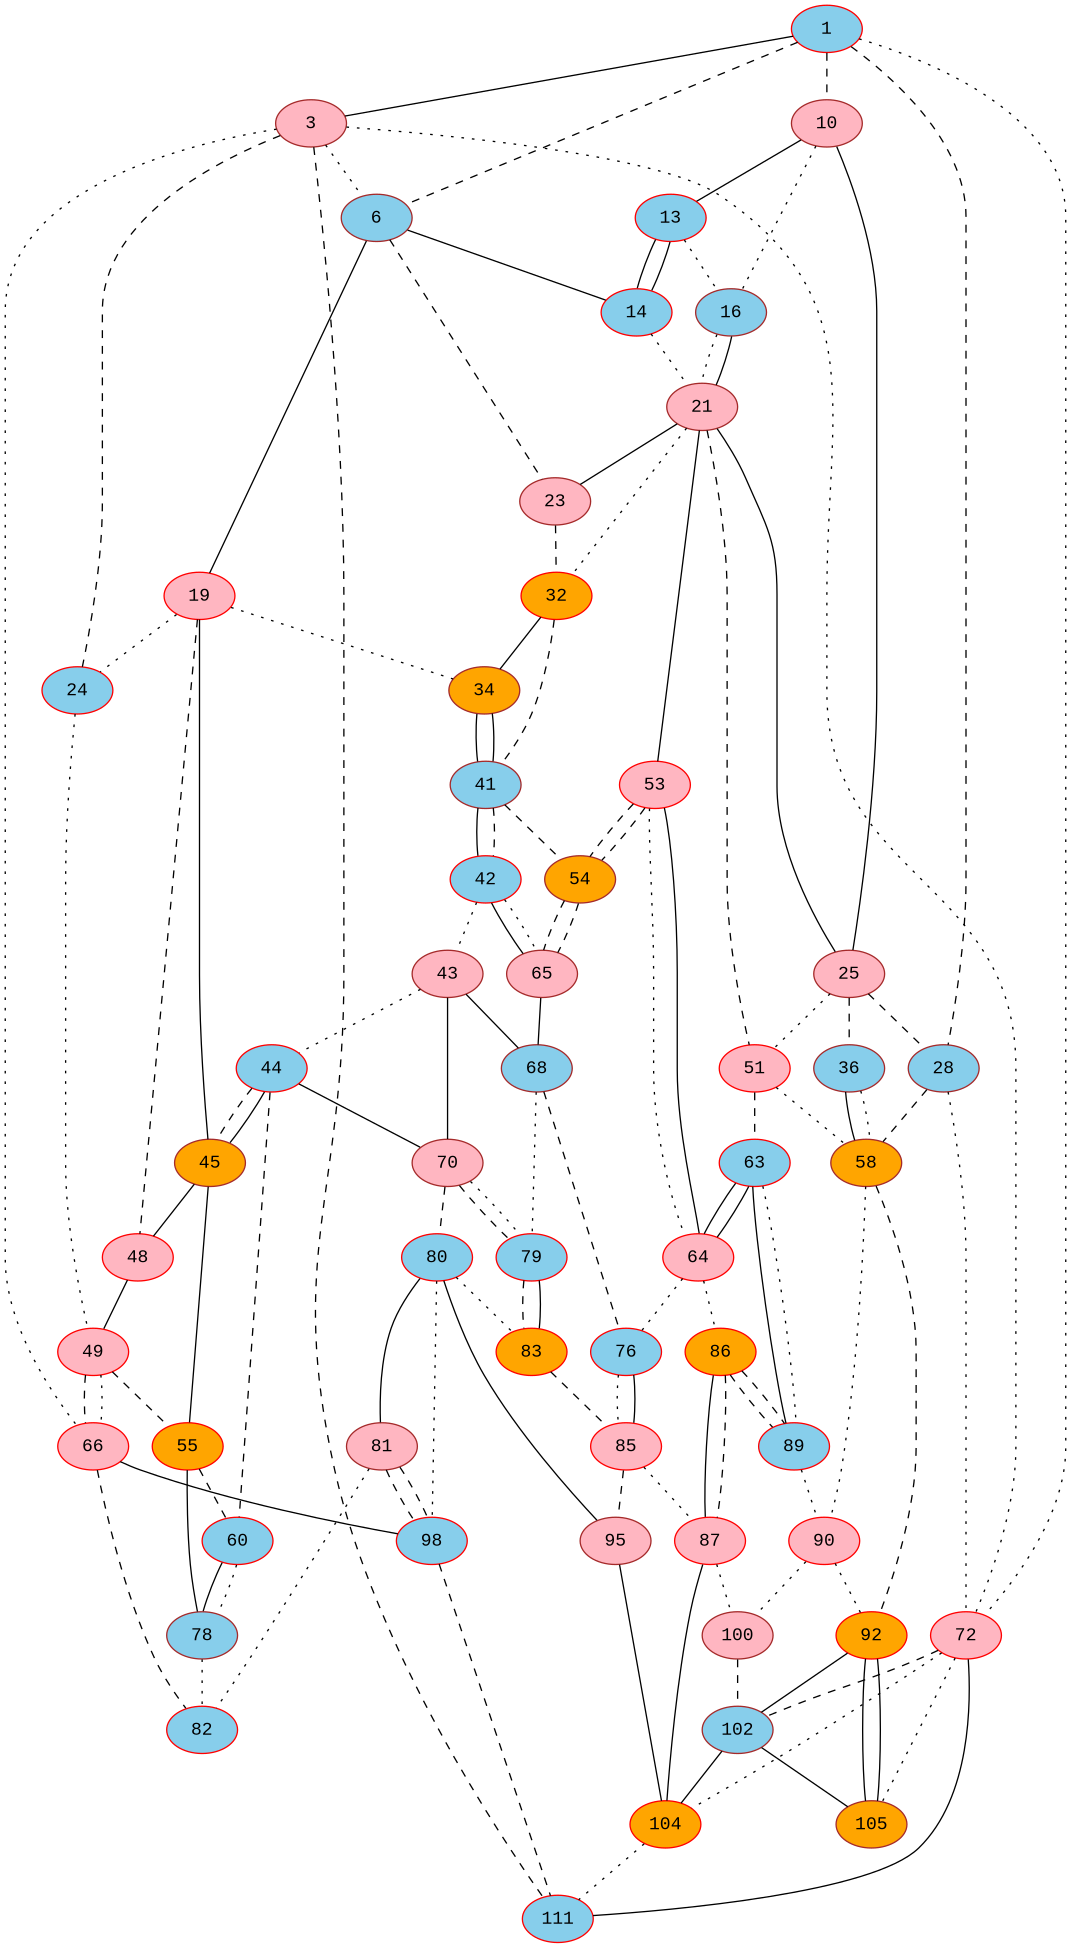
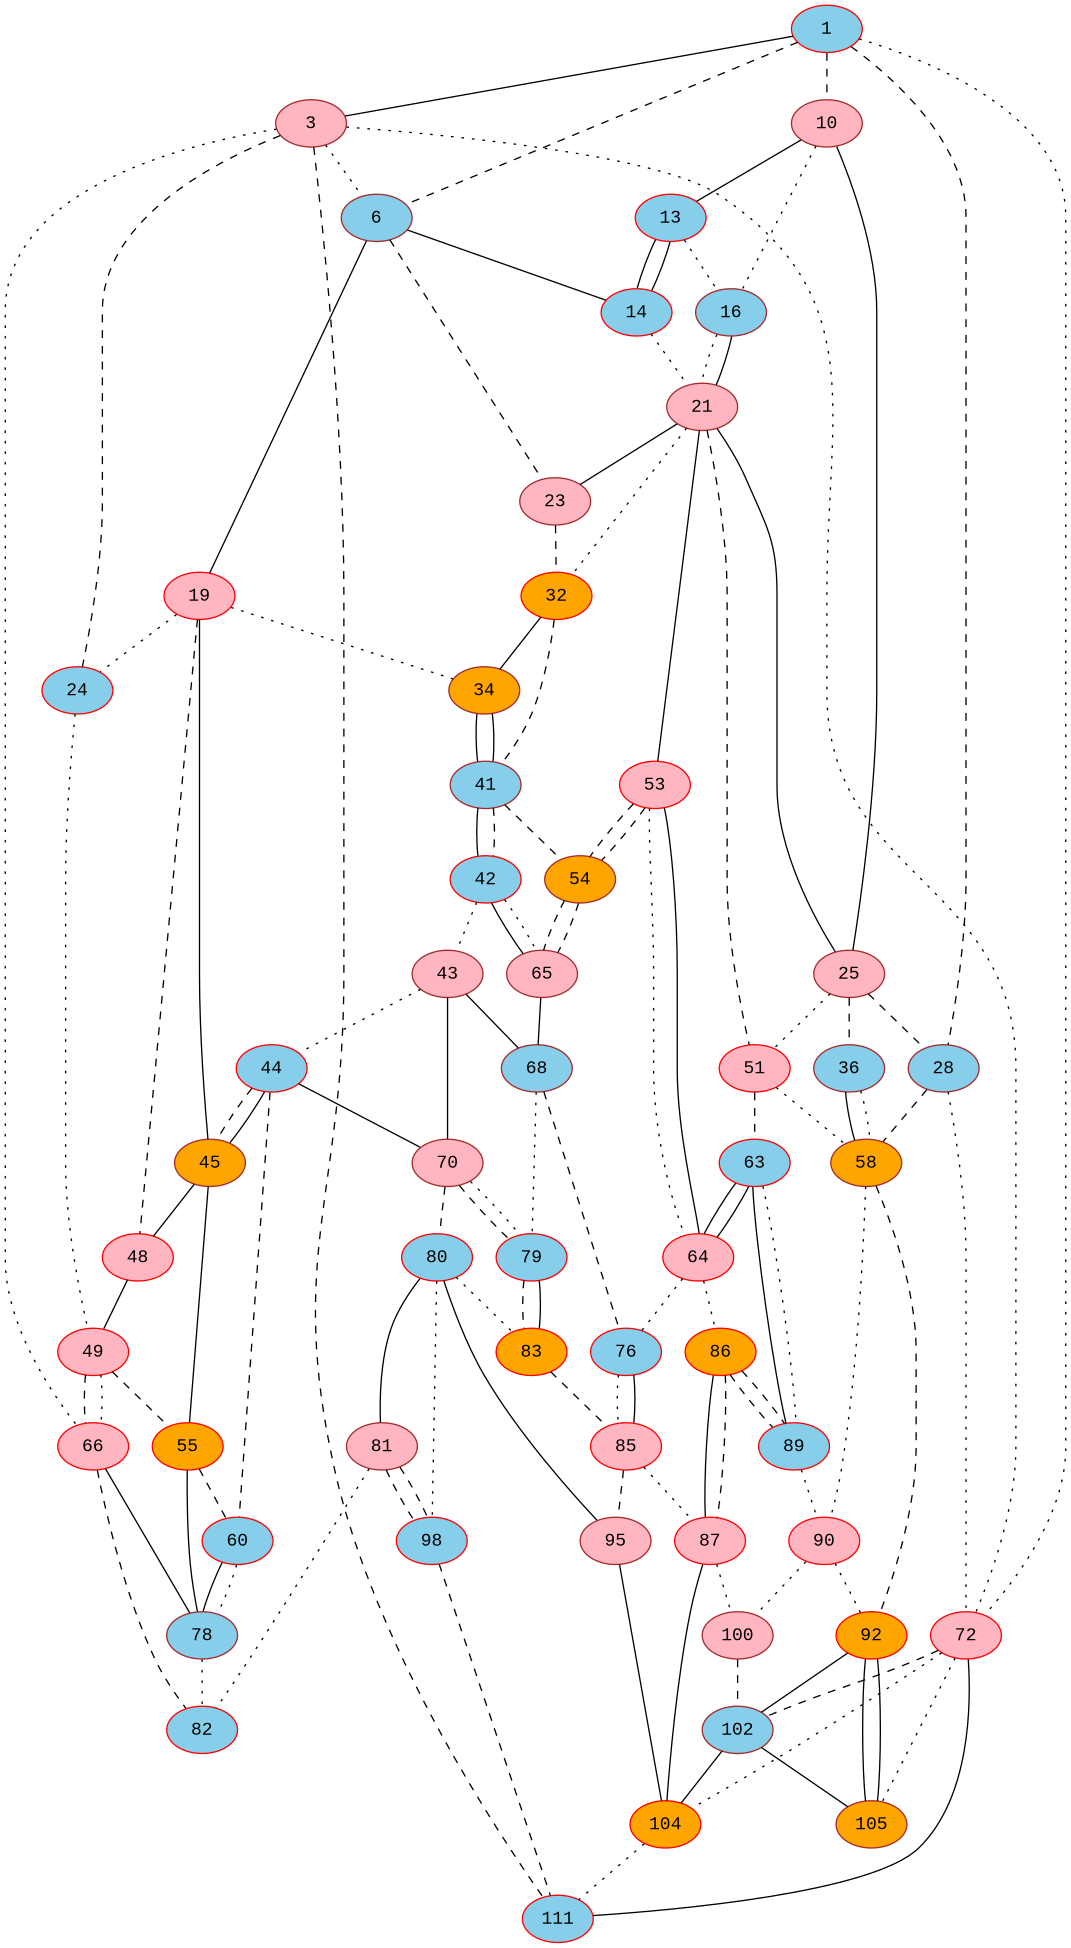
(257, 1504) -> (148, 1541)
